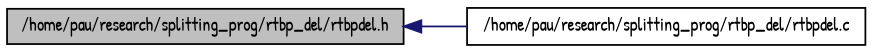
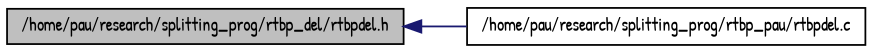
(666, 26) -> (666, 26)
